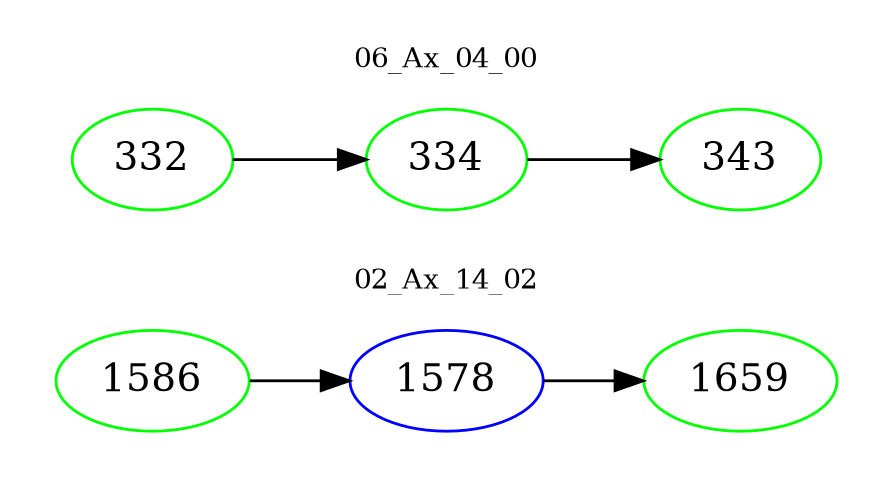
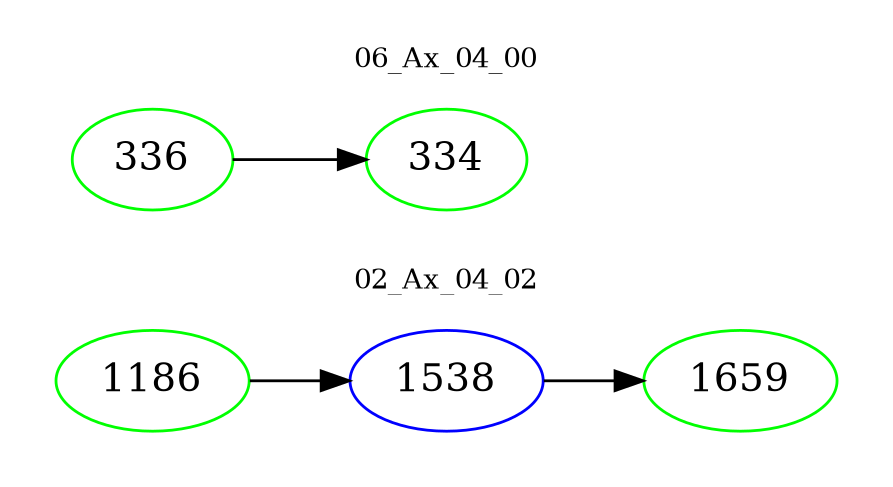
(153, 160) -> (153, 160)
(740, 160) -> none
(446, 281) -> (446, 281)
(153, 381) -> (153, 381)
(447, 381) -> (447, 381)
